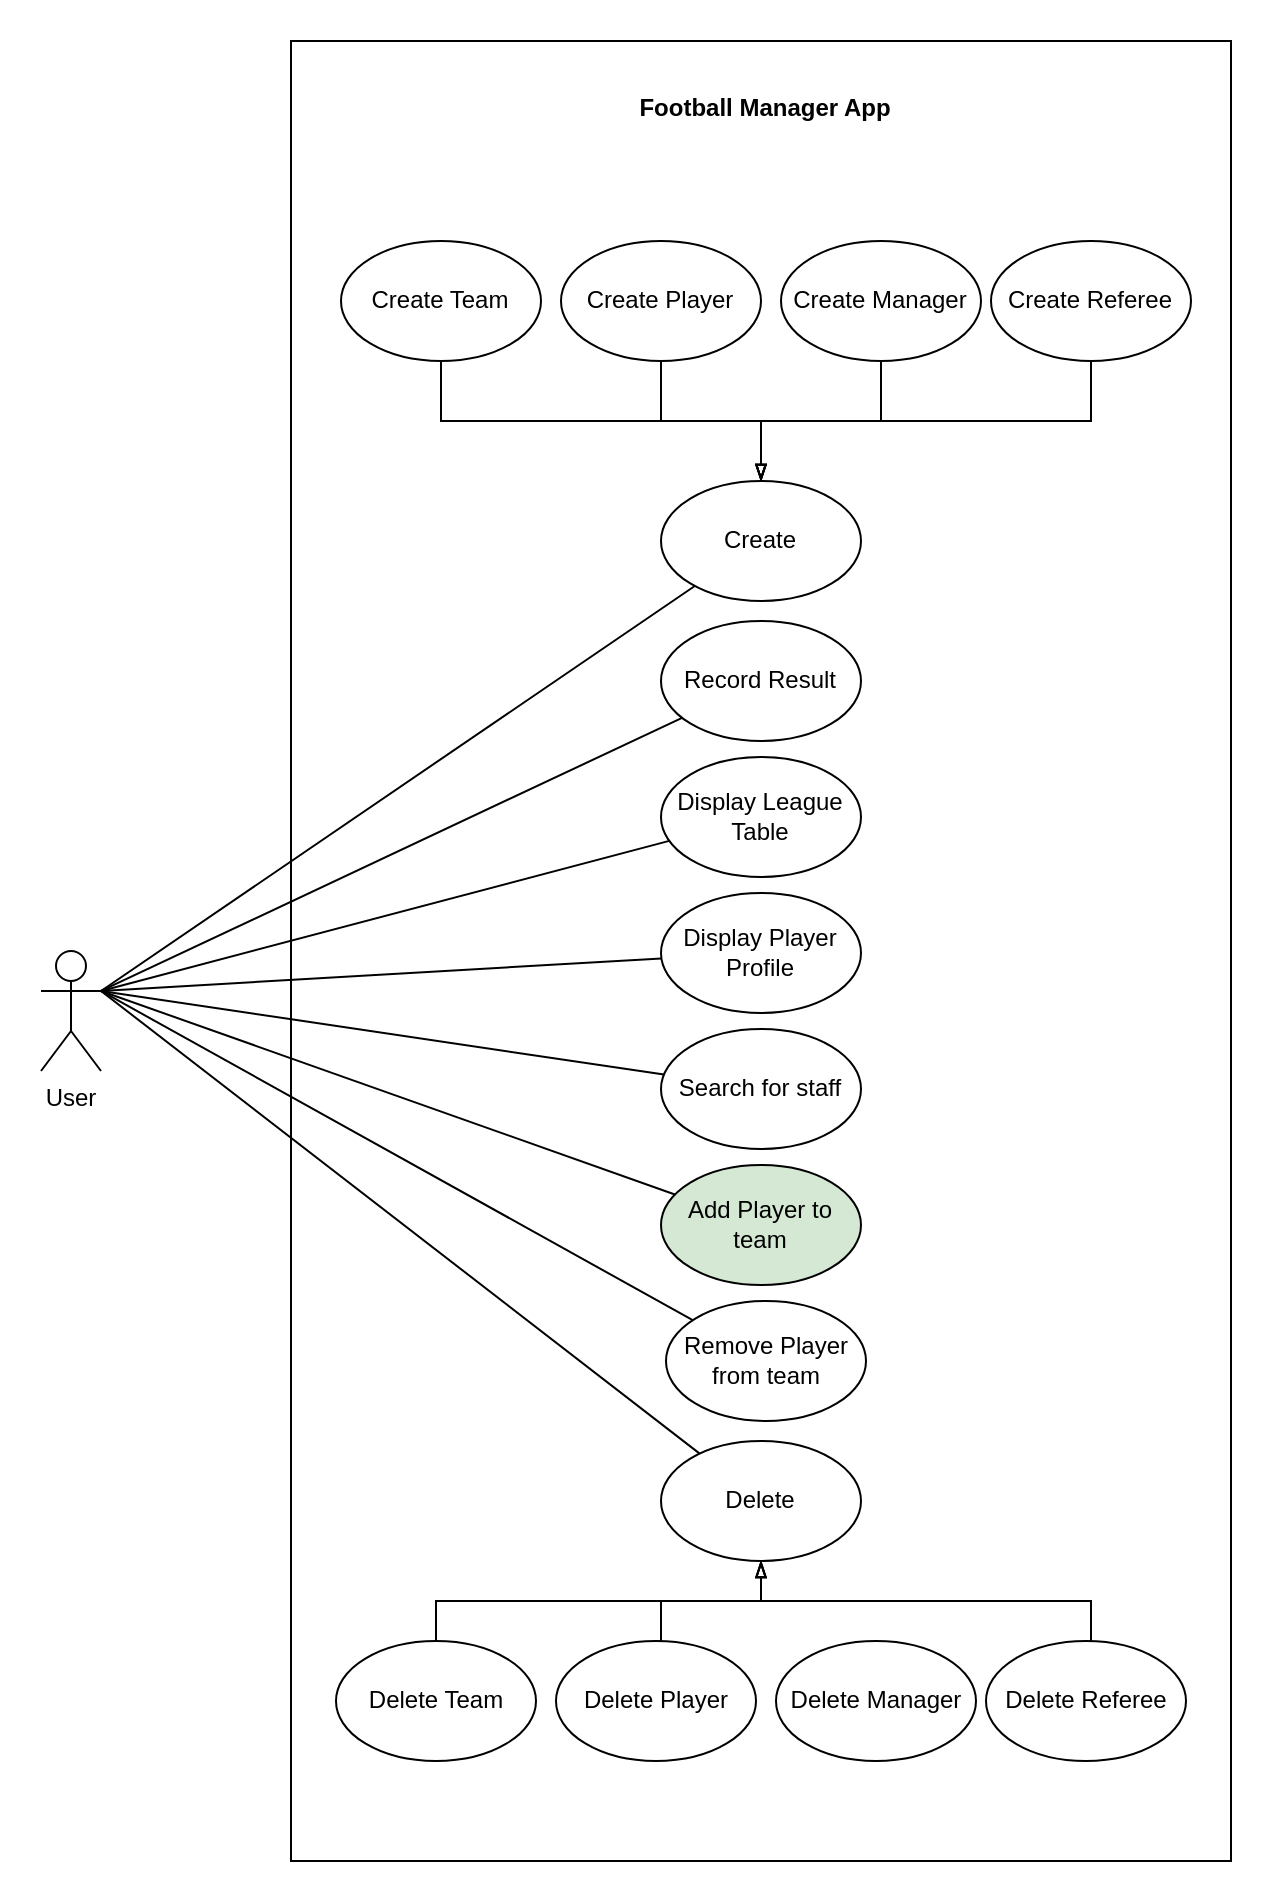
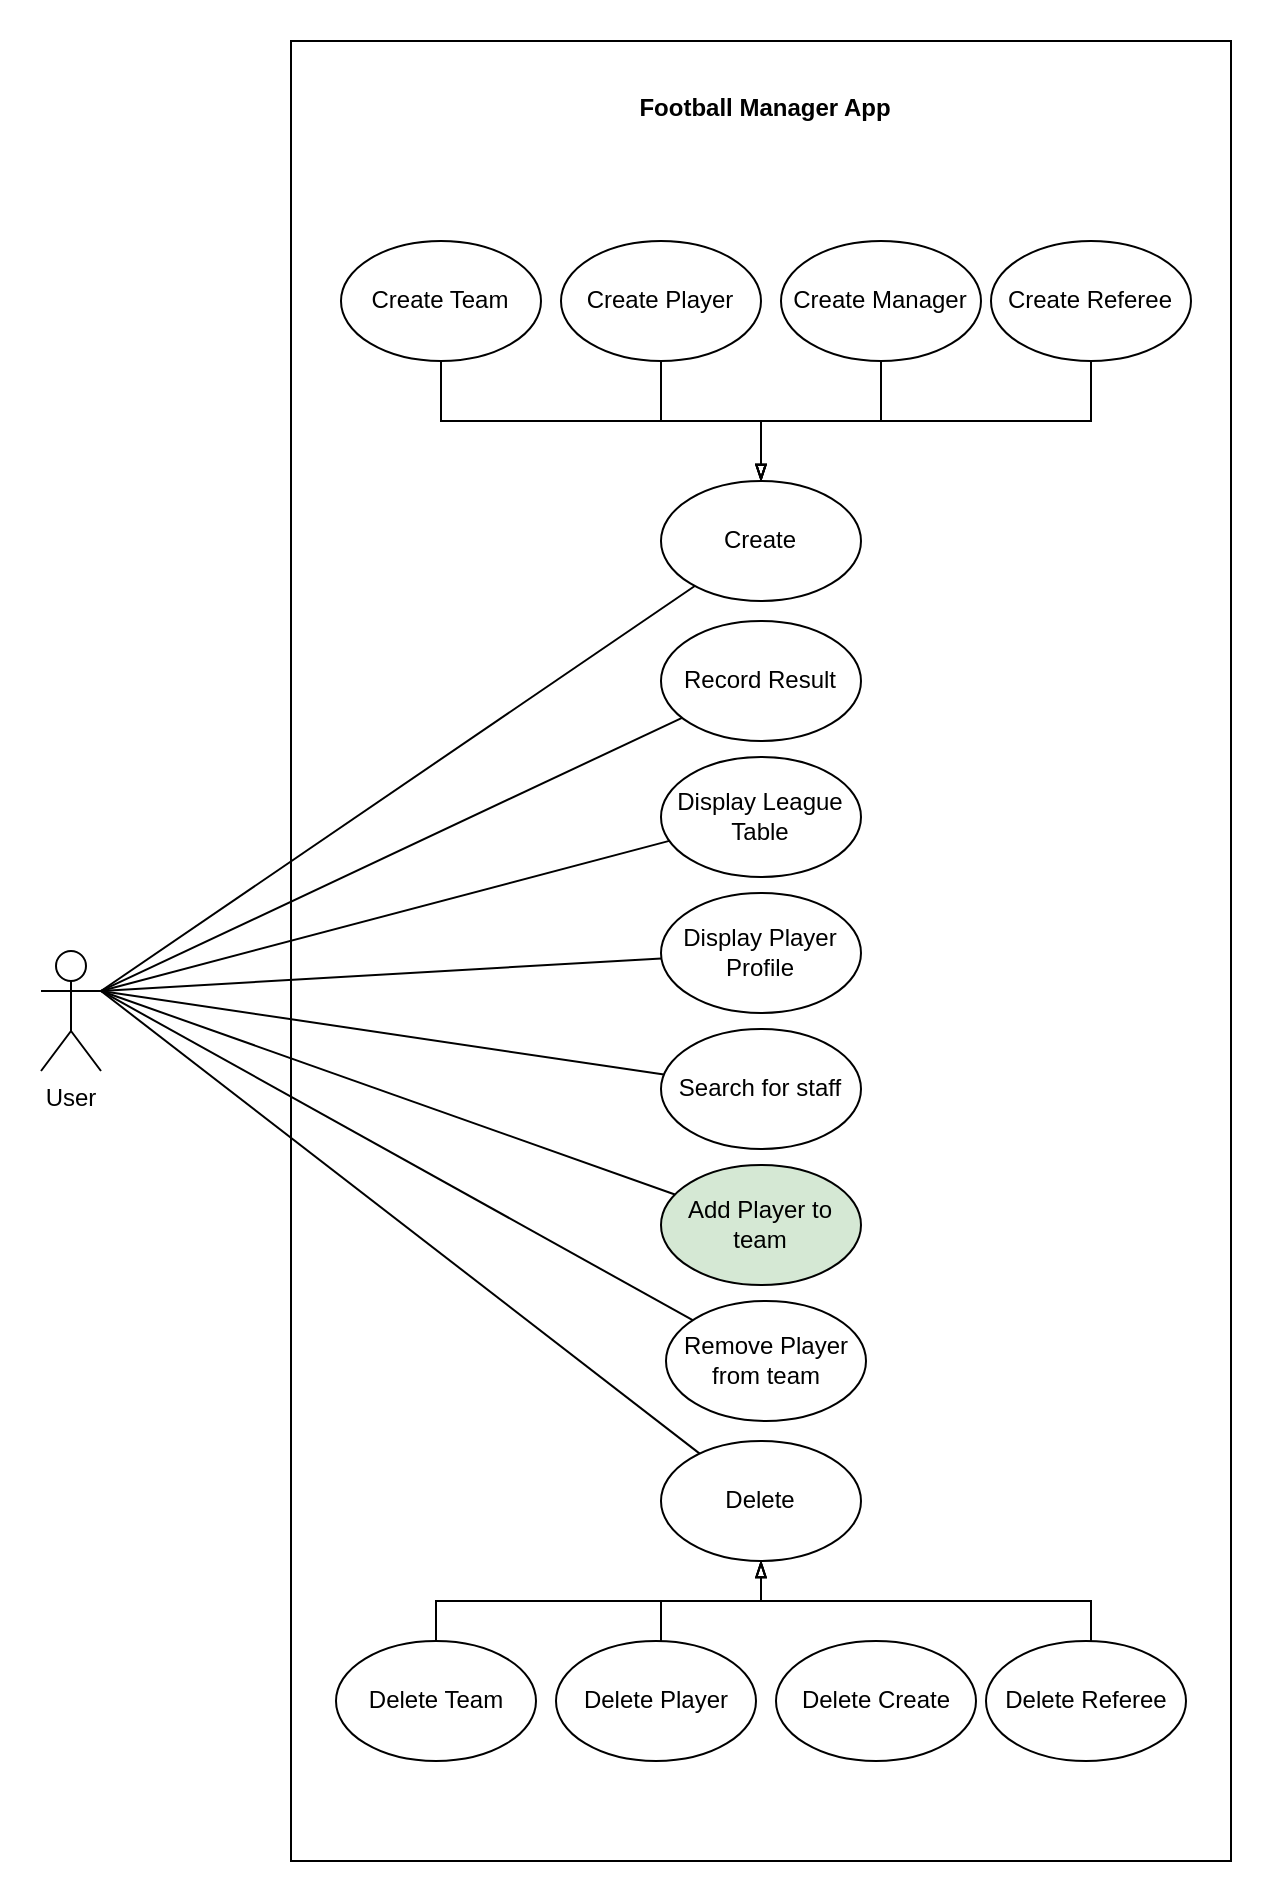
(877, 1701) -> (877, 1701)
